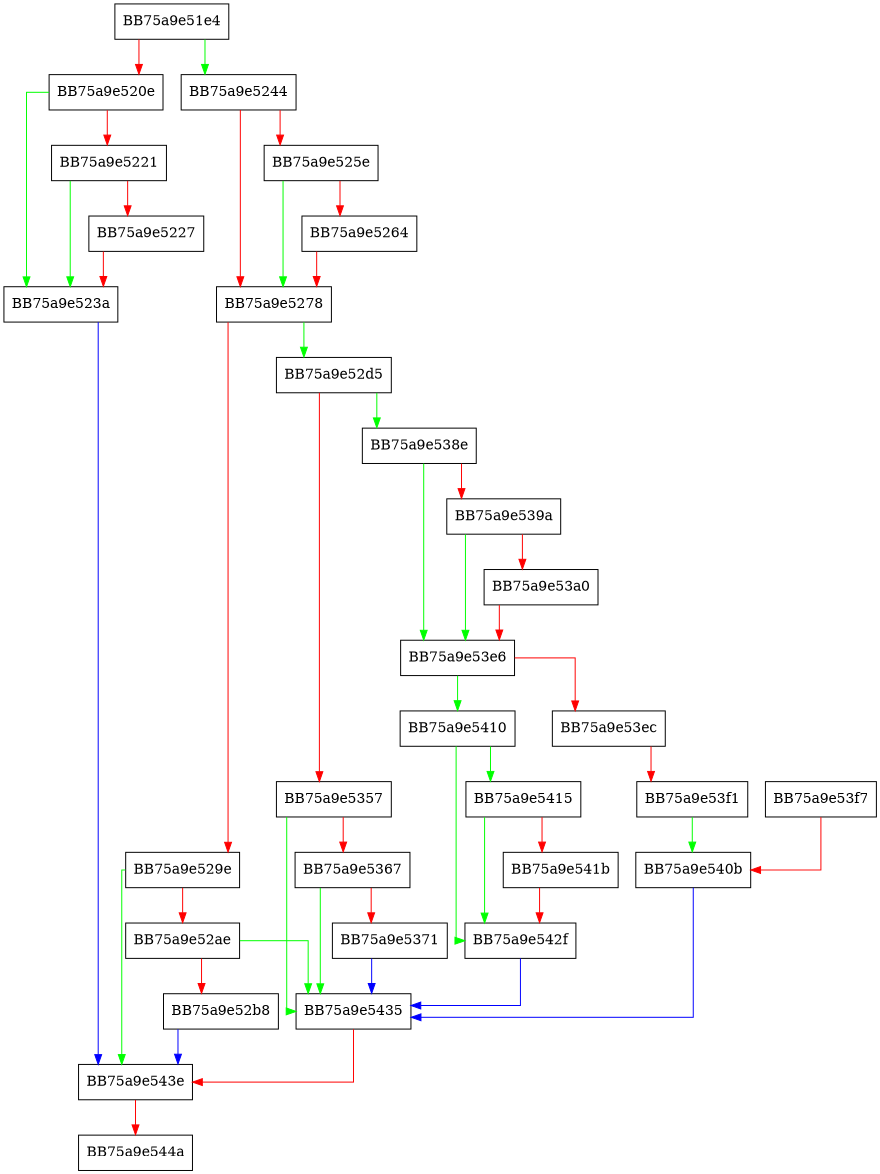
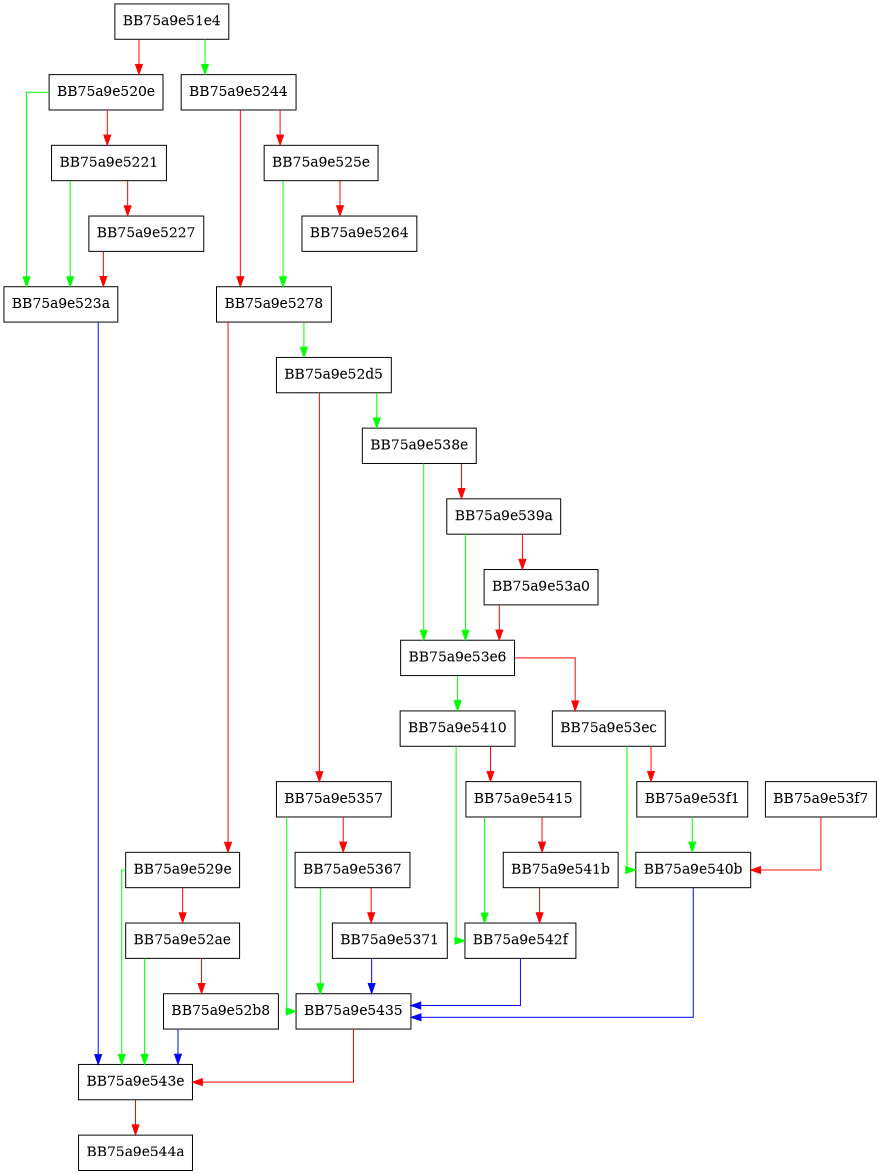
(317, 264) -> none
(490, 759) -> (490, 759)
none -> (627, 809)
(296, 941) -> (145, 1007)
